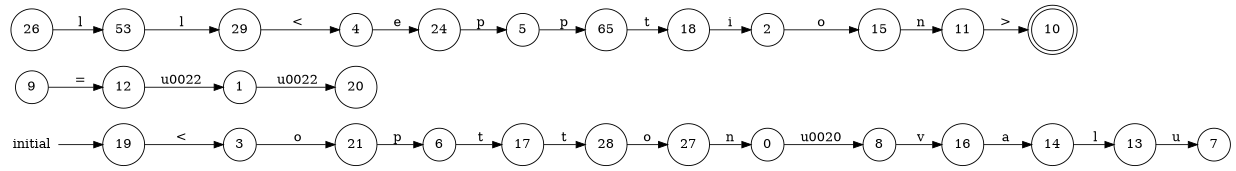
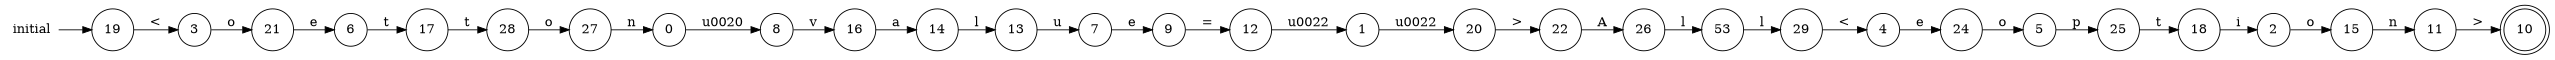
(481, 23) -> (2003, 23)
(606, 30) -> (2119, 30)
none -> (1127, 30)
none -> (1560, 30)
(398, 138) -> (314, 23)
